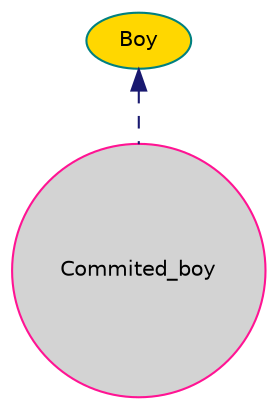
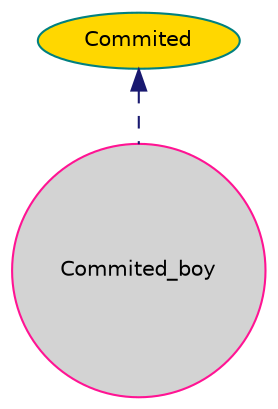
(139, 41) -> (139, 41)
